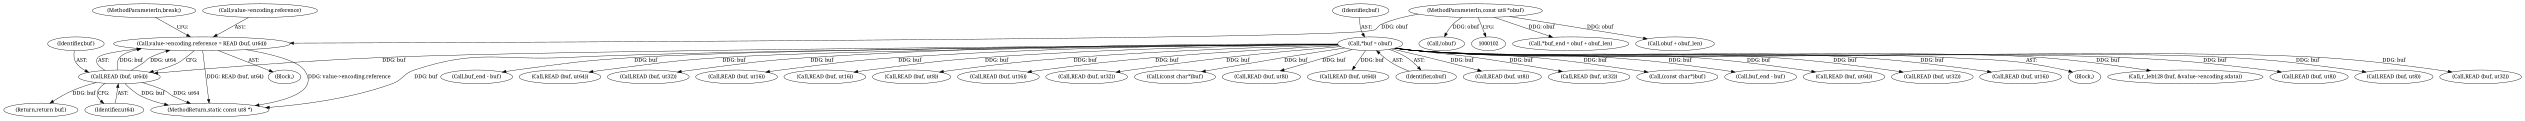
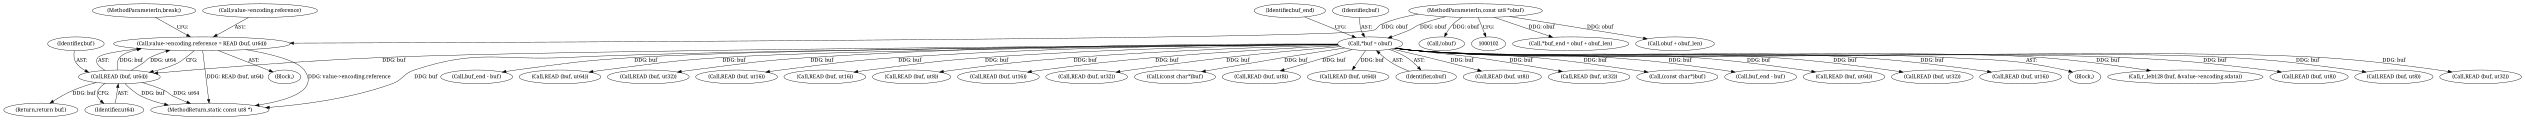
none -> (1290, 11)
none -> (1418, 25)
